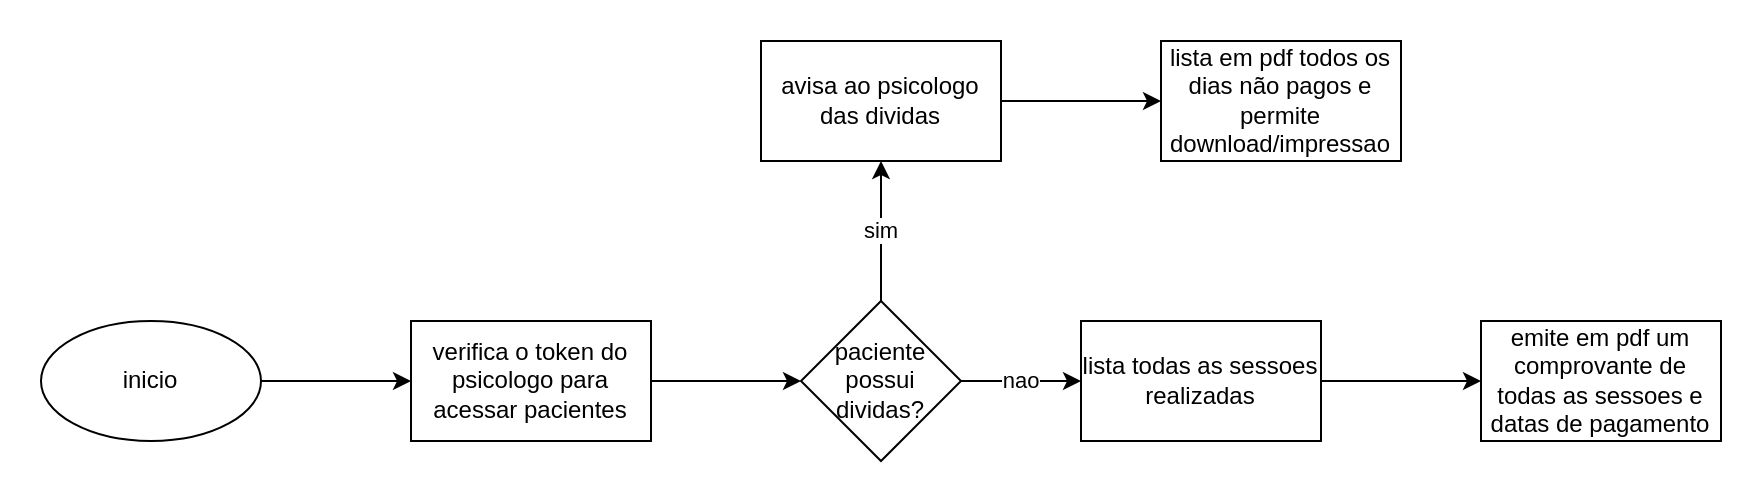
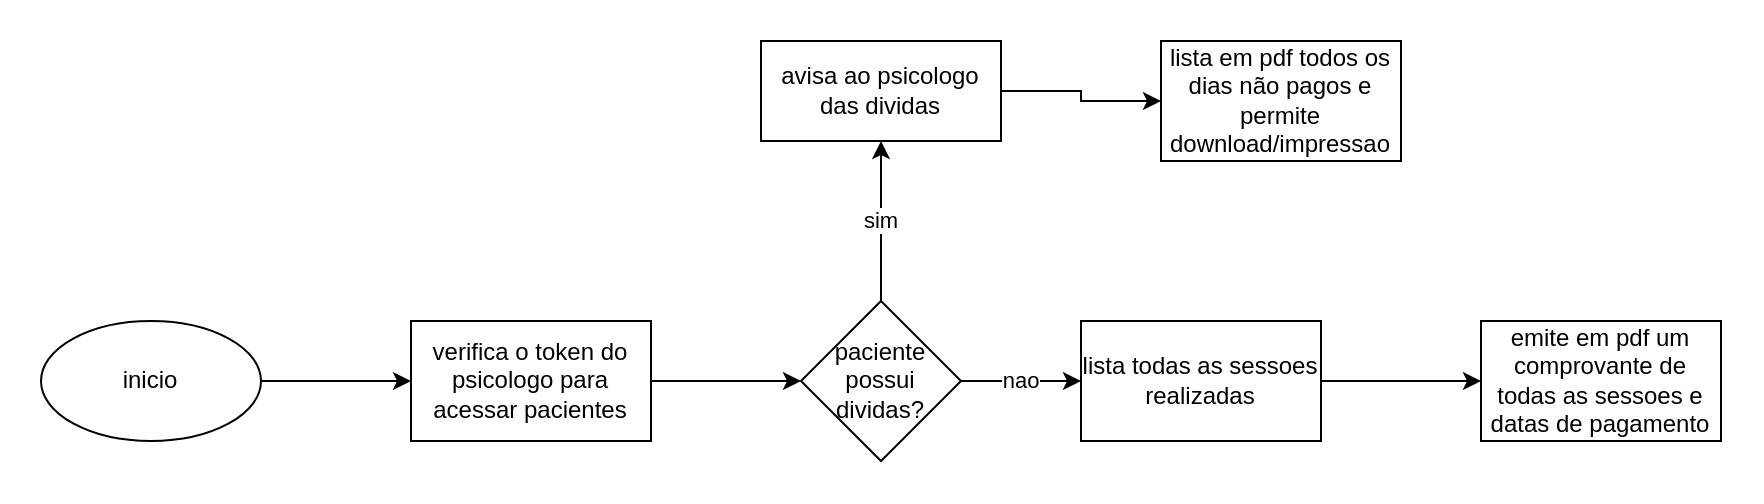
(881, 101) -> (881, 91)
